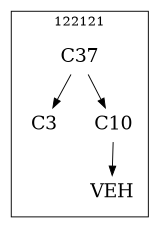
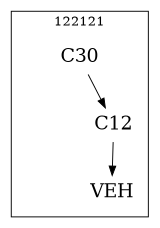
(80, 57) -> (80, 57)
(44, 125) -> none
(114, 125) -> (114, 125)
